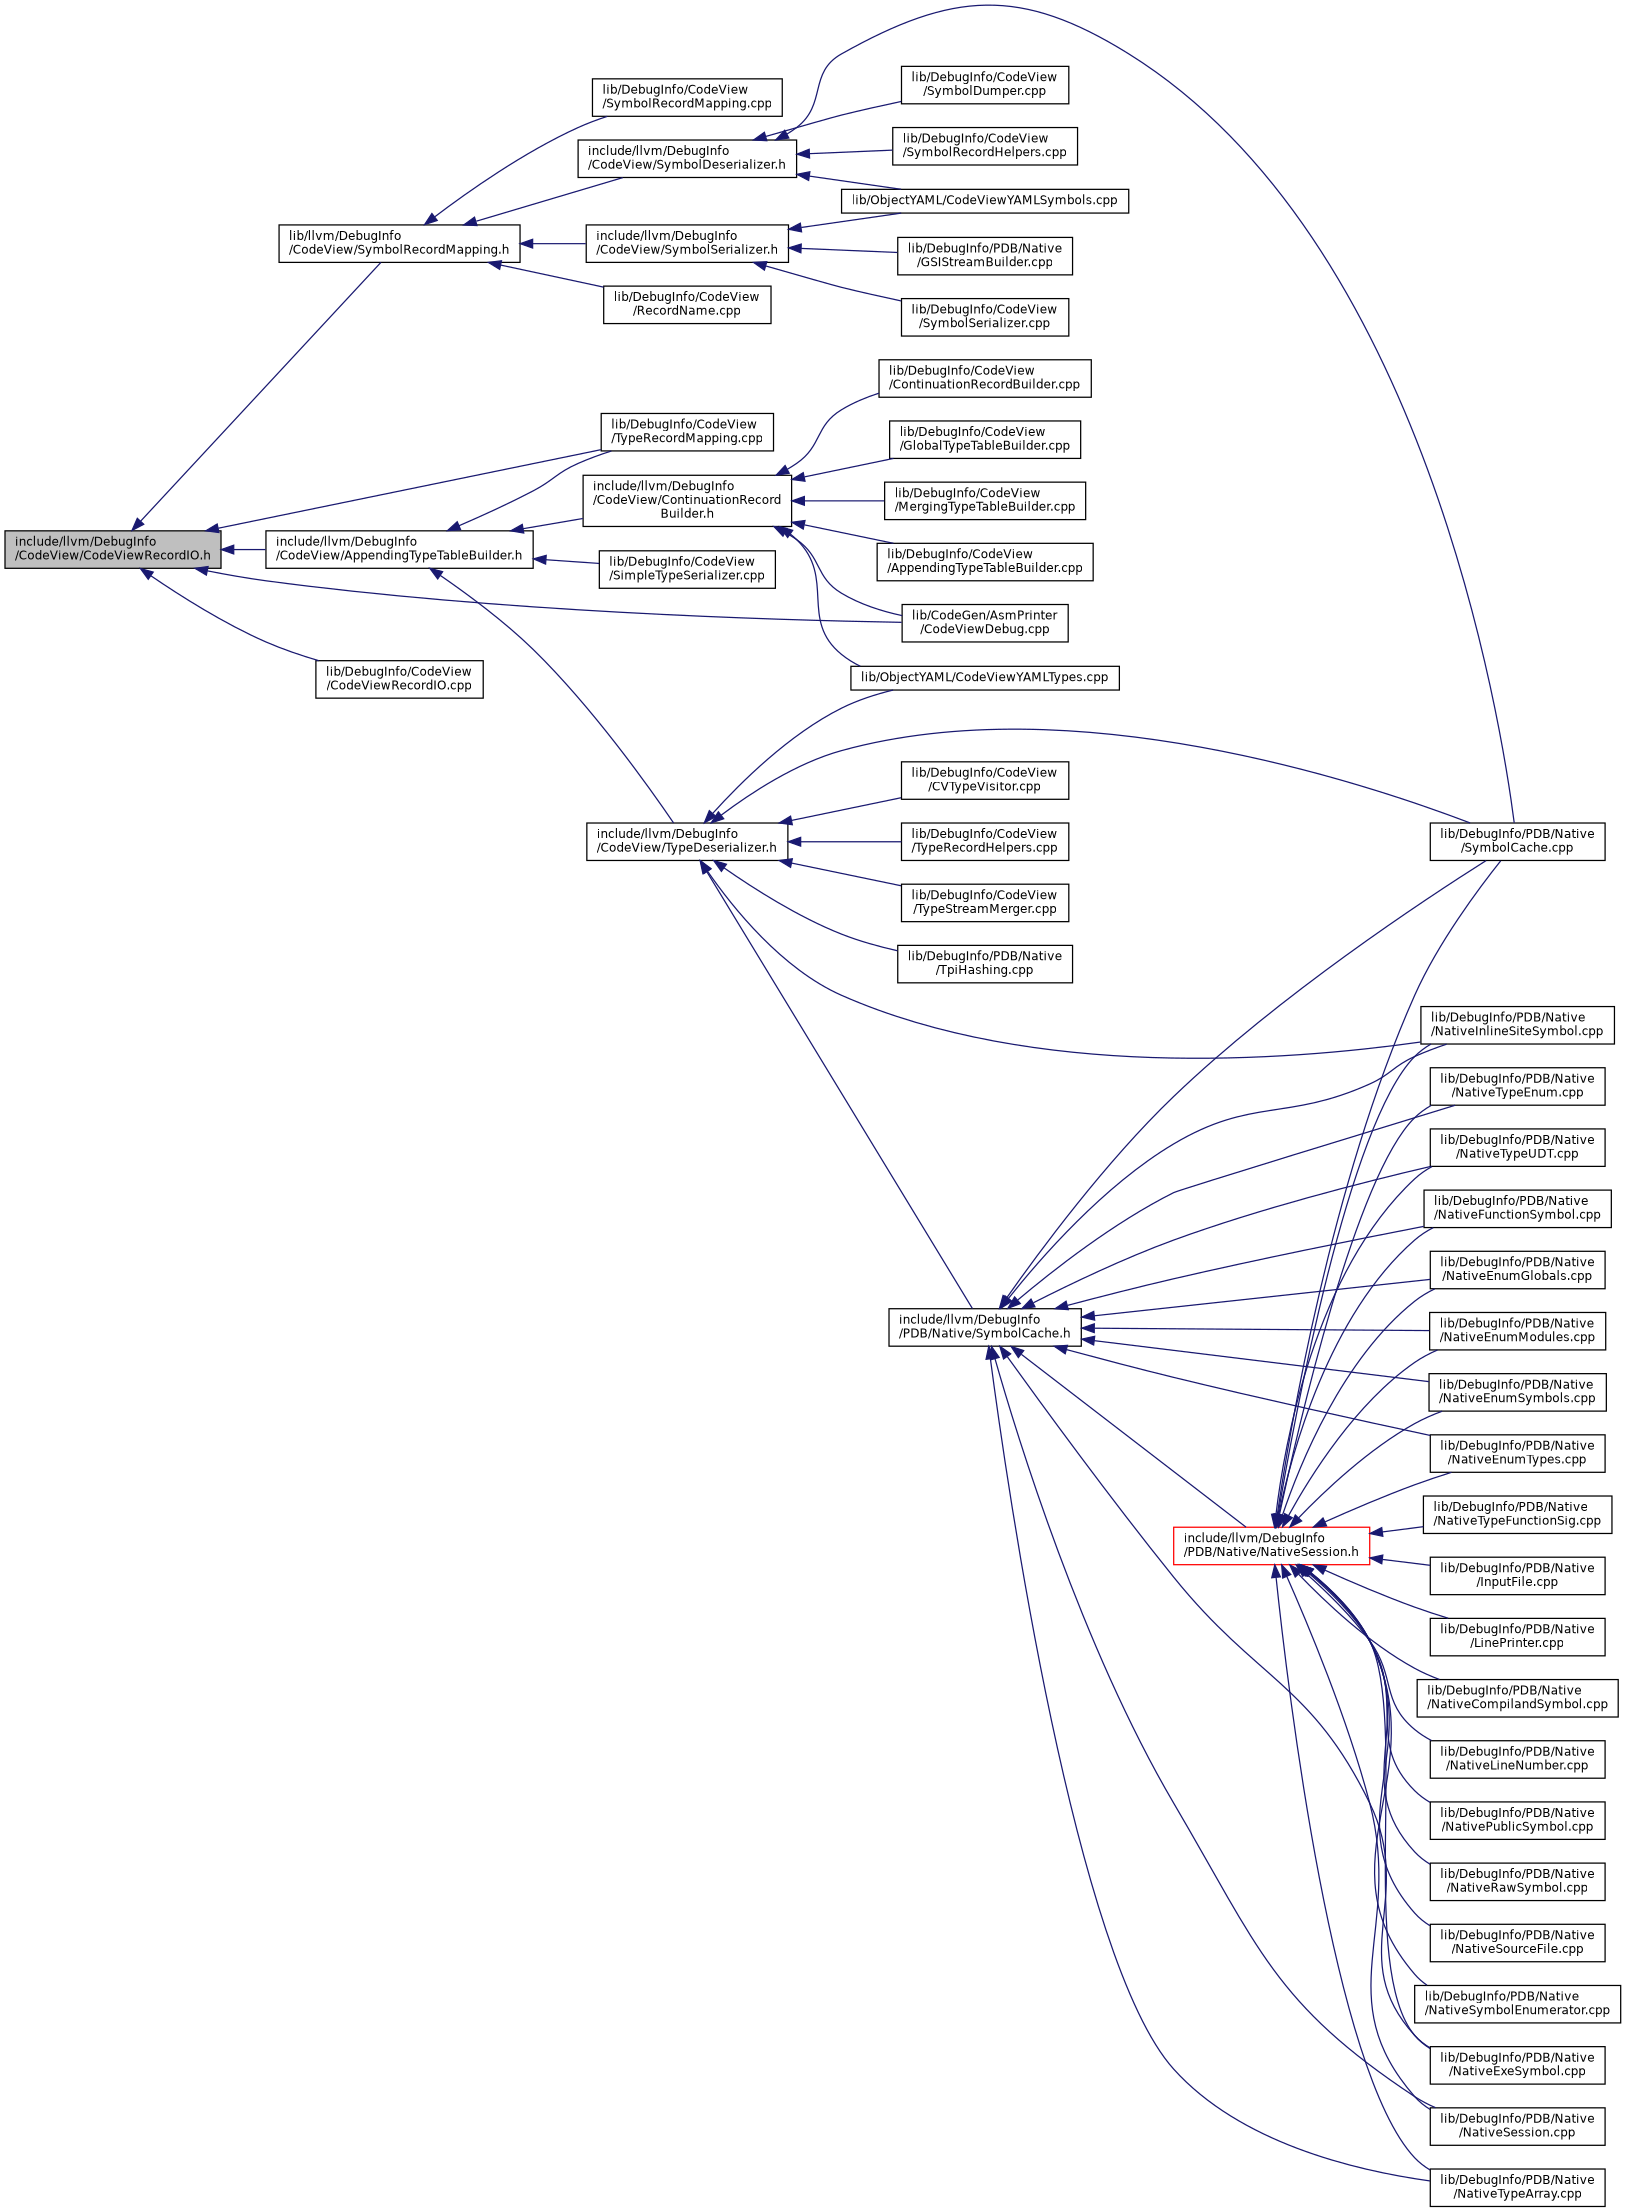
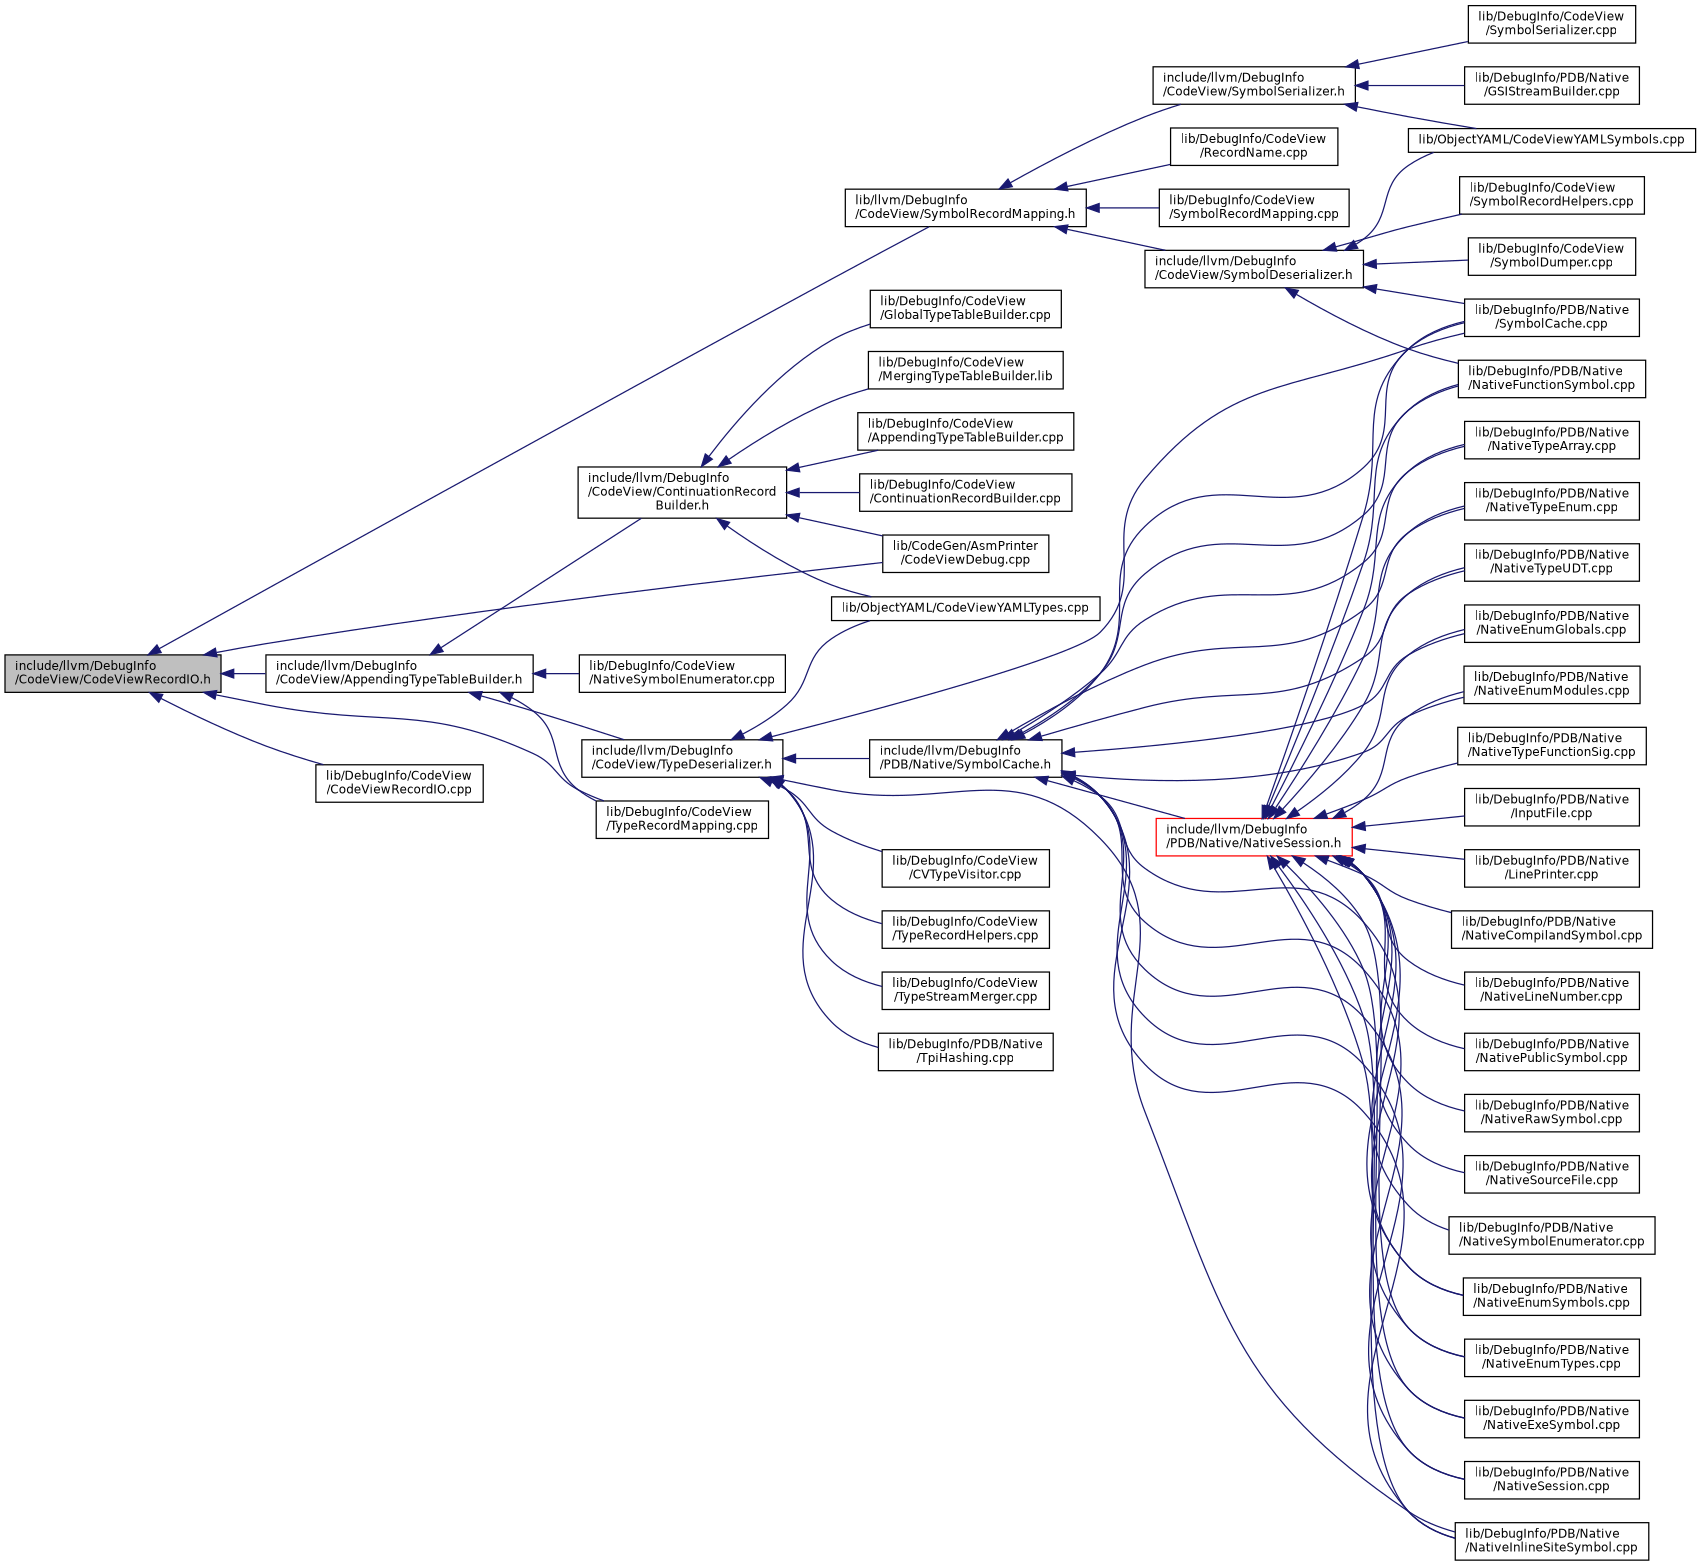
none -> (1375, 335)
(985, 501) -> (966, 370)
(687, 569) -> (682, 674)
